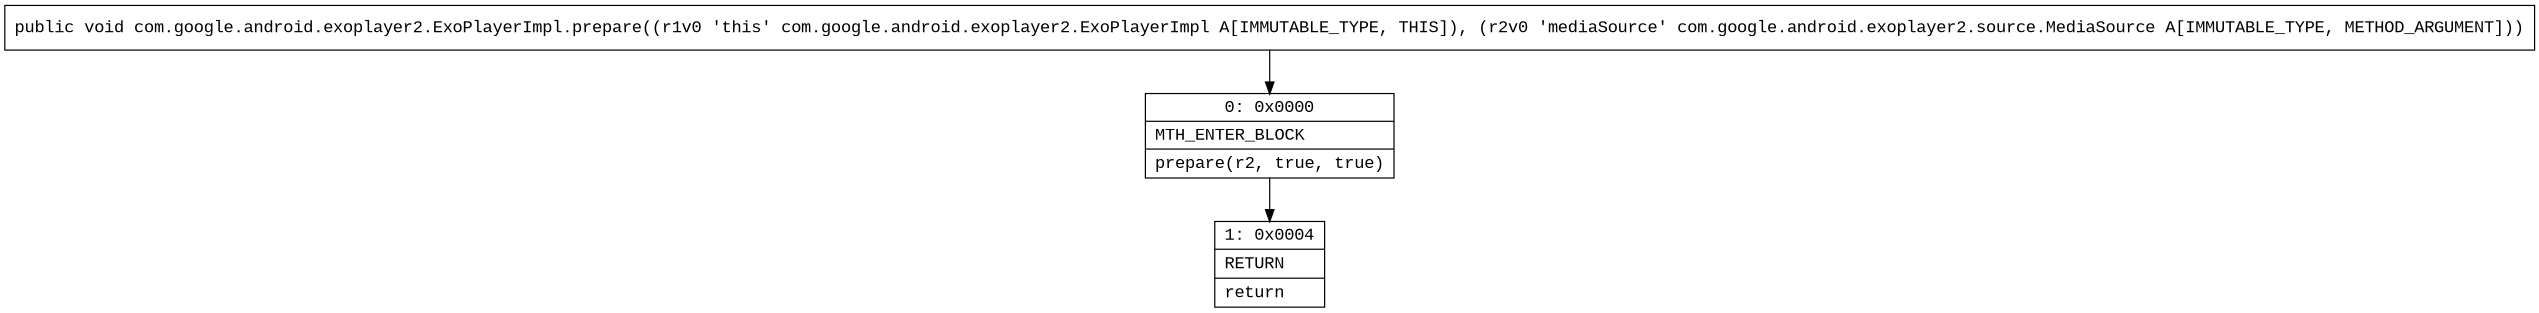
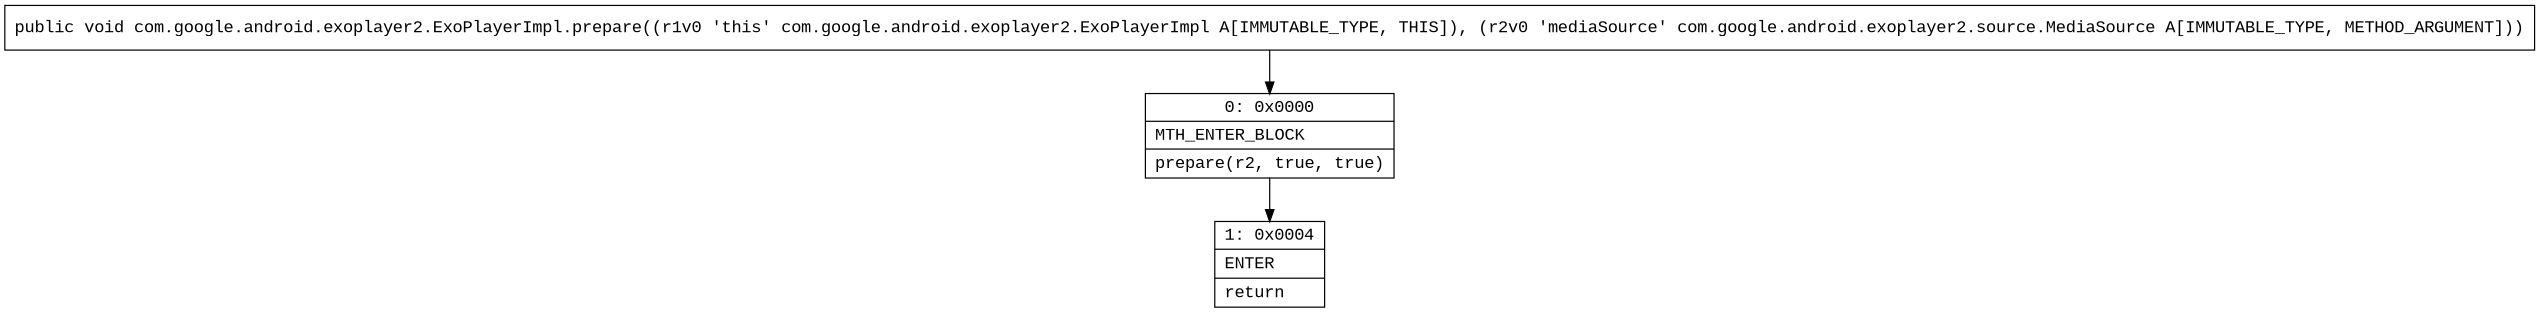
(1255, 263) -> (1250, 263)
